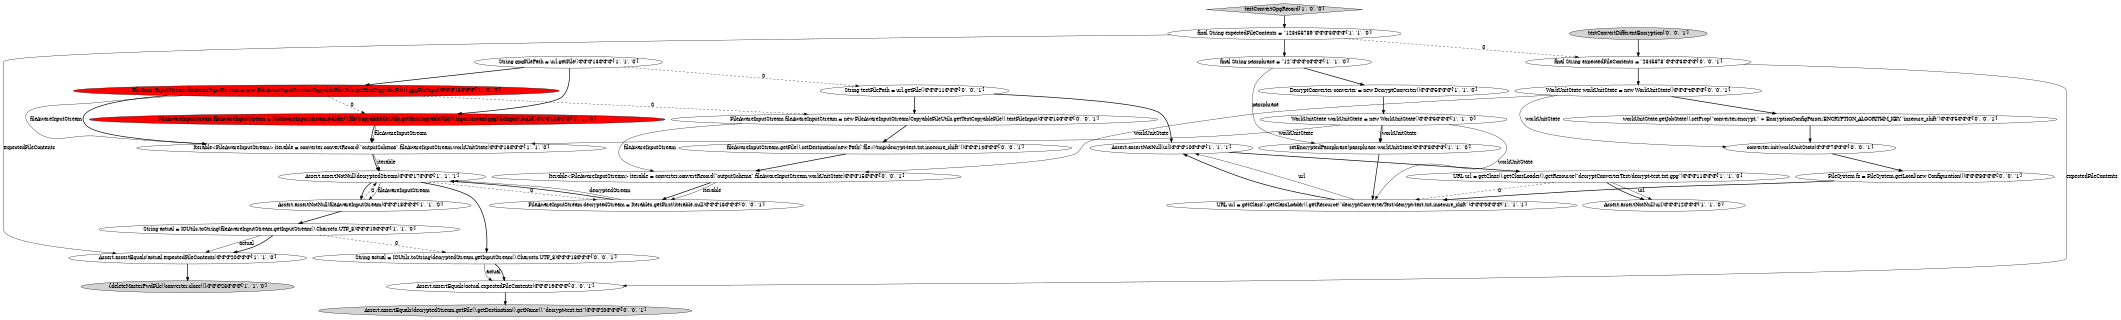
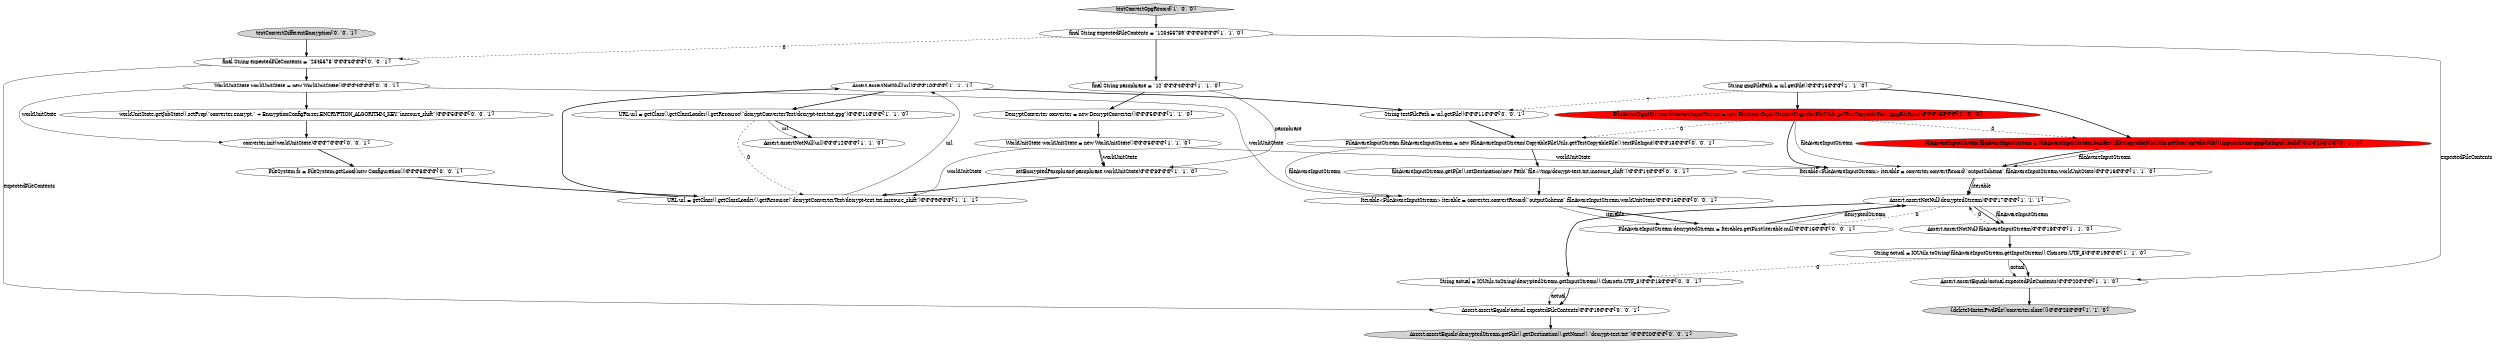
(764, 77) -> (1648, 101)
(1092, 101) -> (1191, 96)
